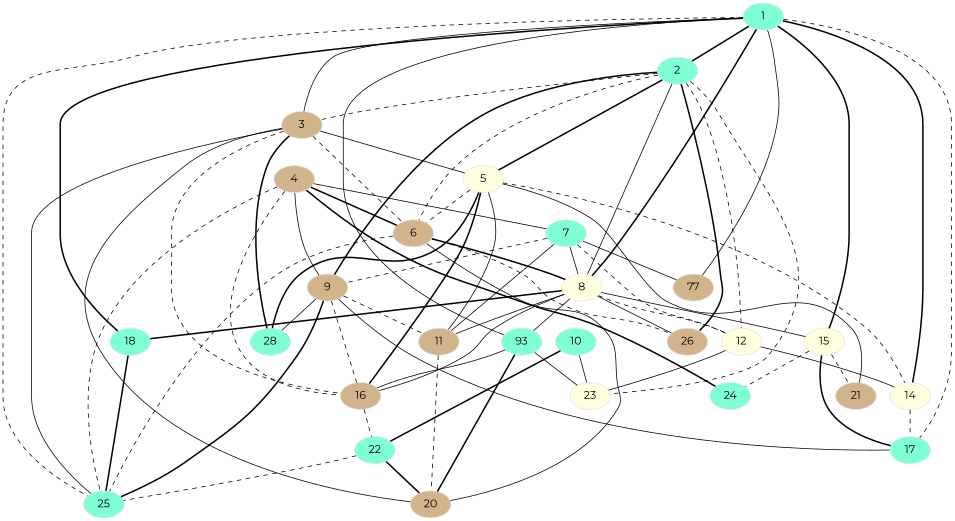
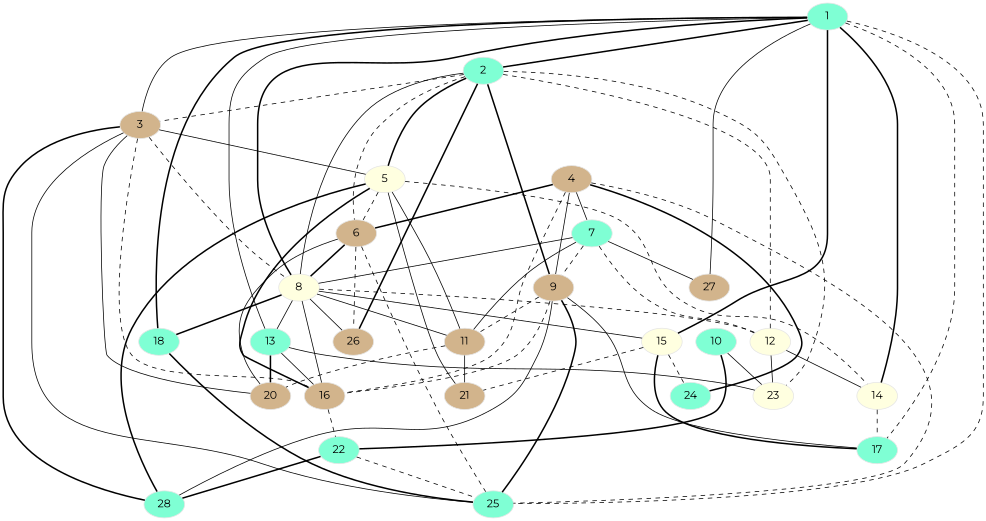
(357, 179) -> (213, 212)
(693, 288) -> (709, 288)
(522, 342) -> (270, 342)
none -> (465, 363)
(403, 477) -> (251, 477)
